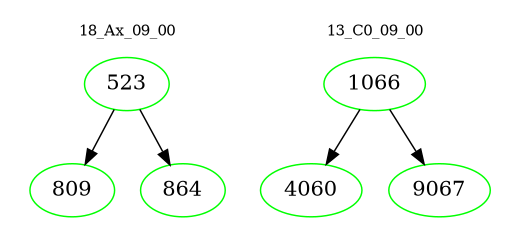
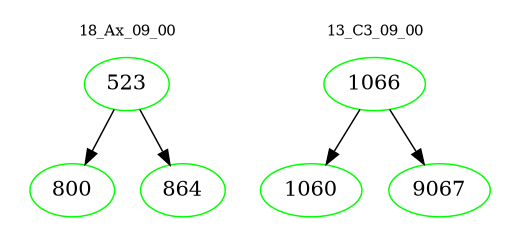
(375, 32) -> (375, 32)
(72, 190) -> (72, 190)
(311, 190) -> (311, 190)
